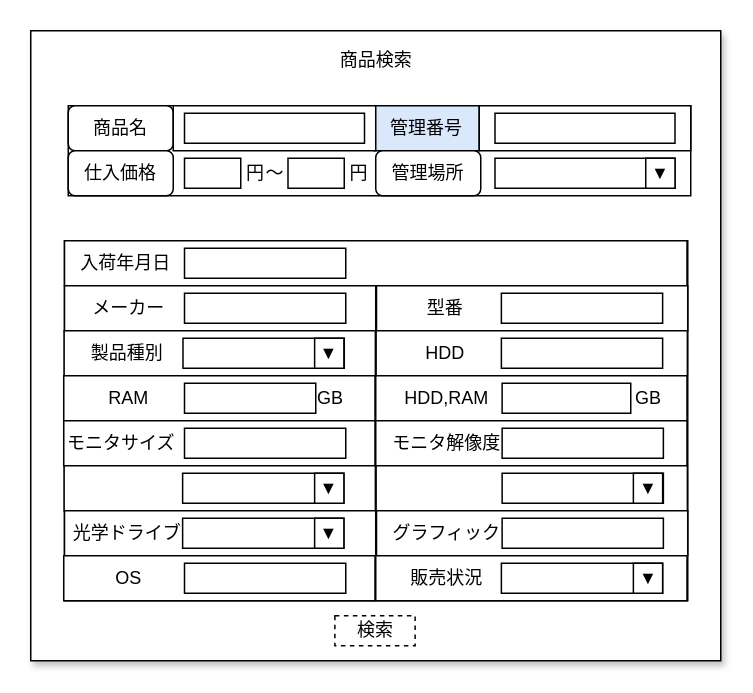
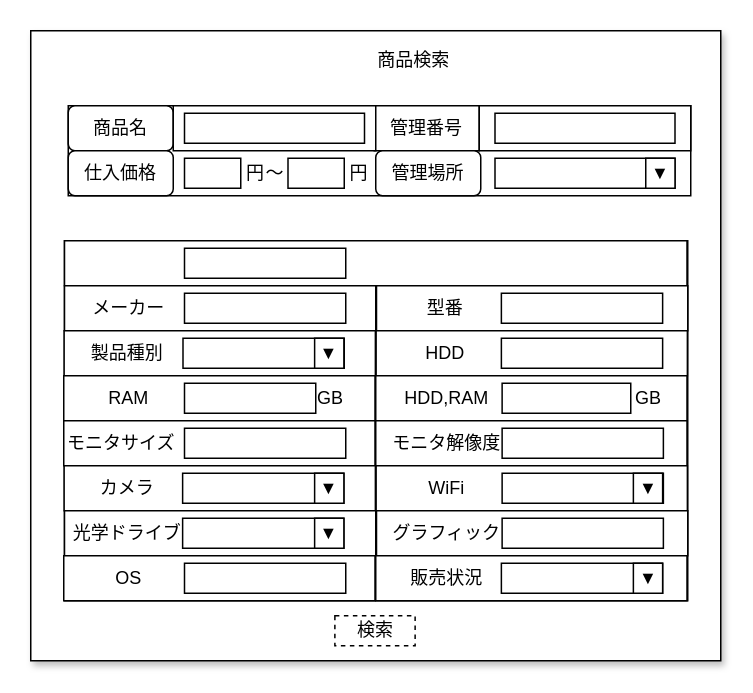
(376, 61) -> (413, 61)
(427, 128) -> (427, 128)
(125, 263) -> none
none -> (126, 488)
none -> (446, 488)
